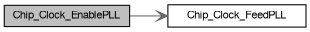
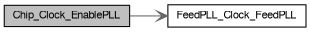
(237, 16) -> (237, 16)
